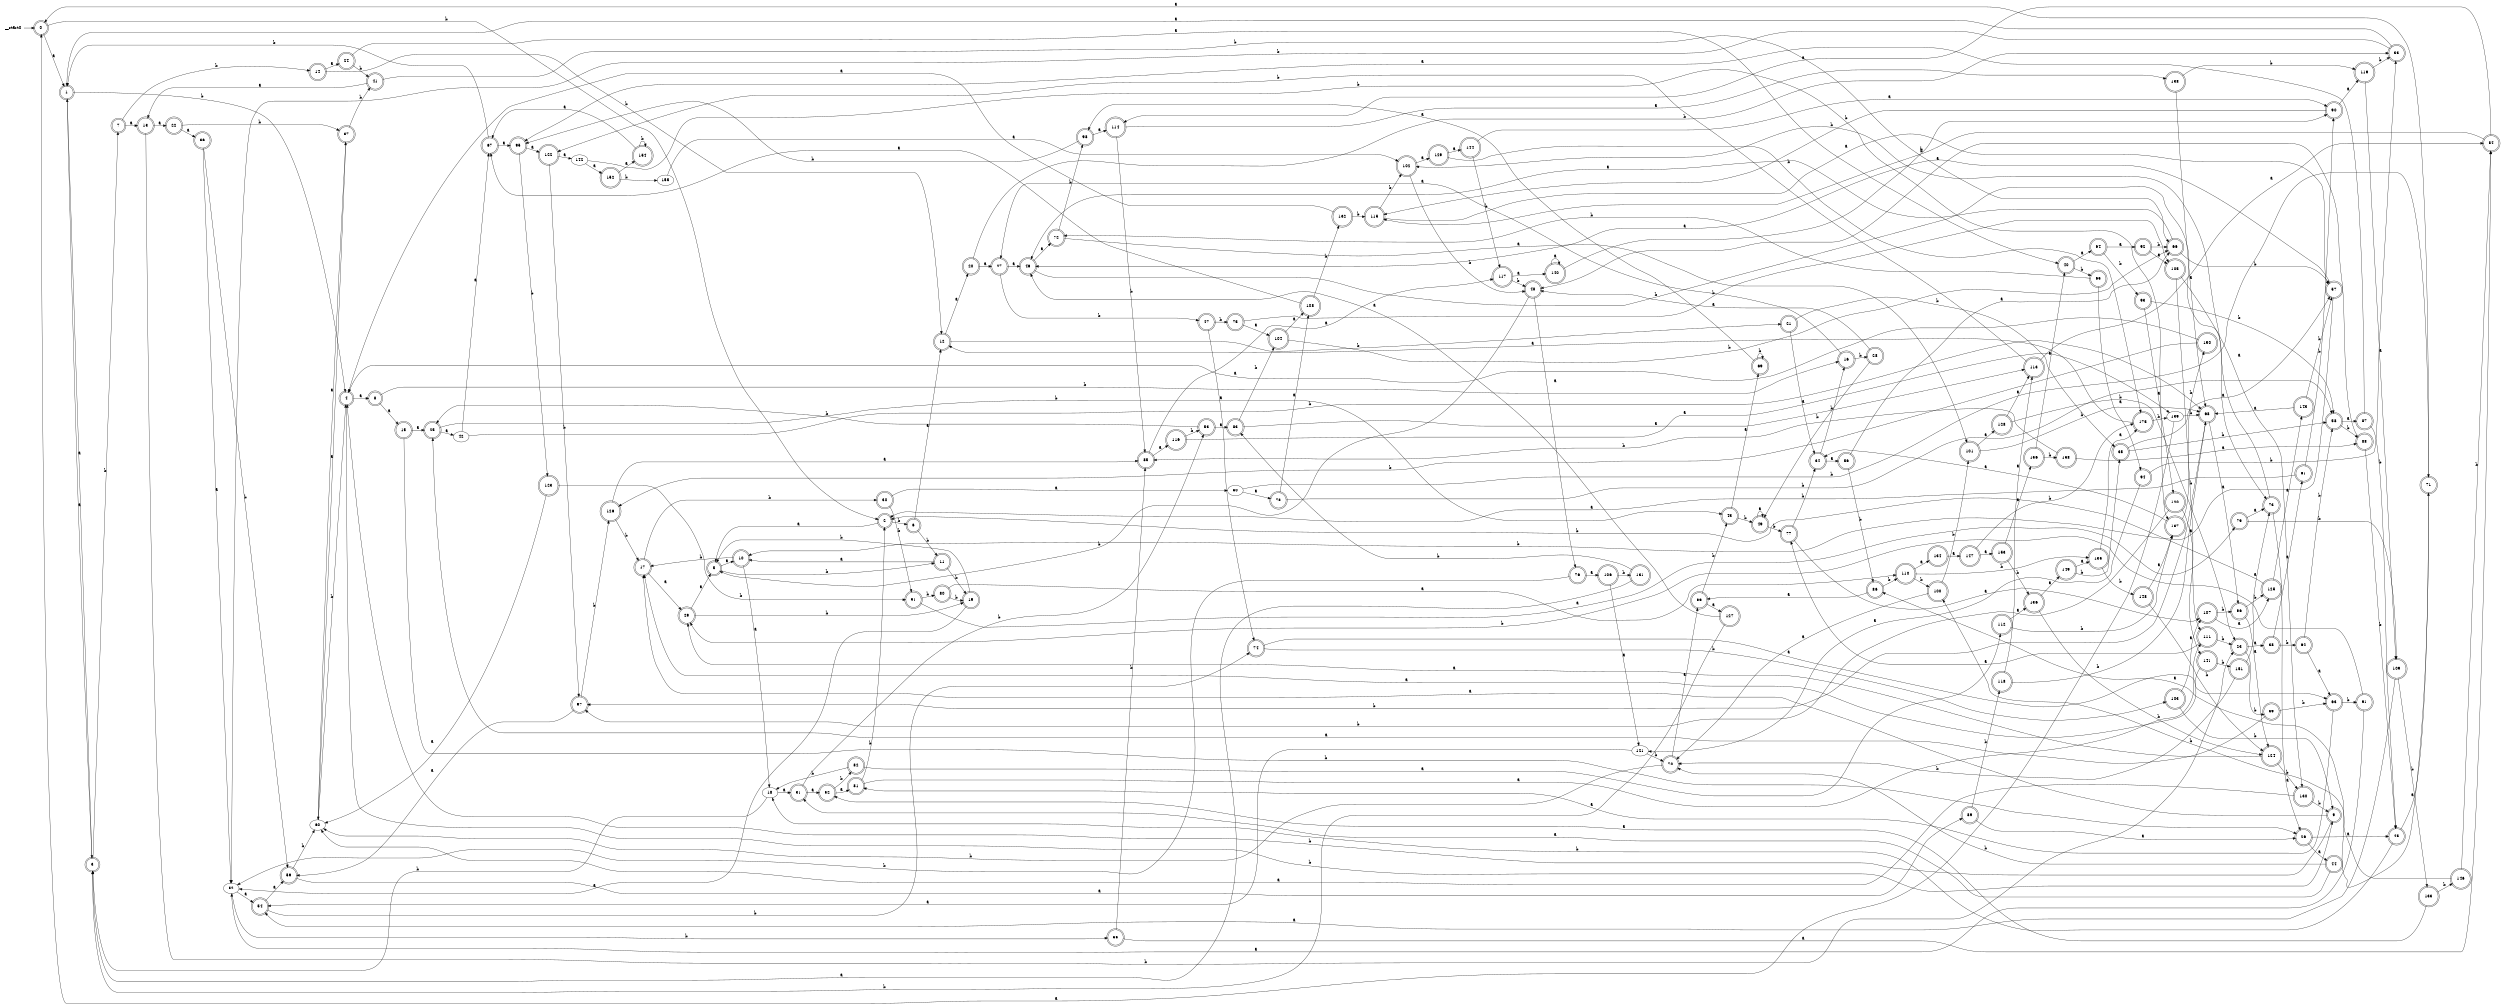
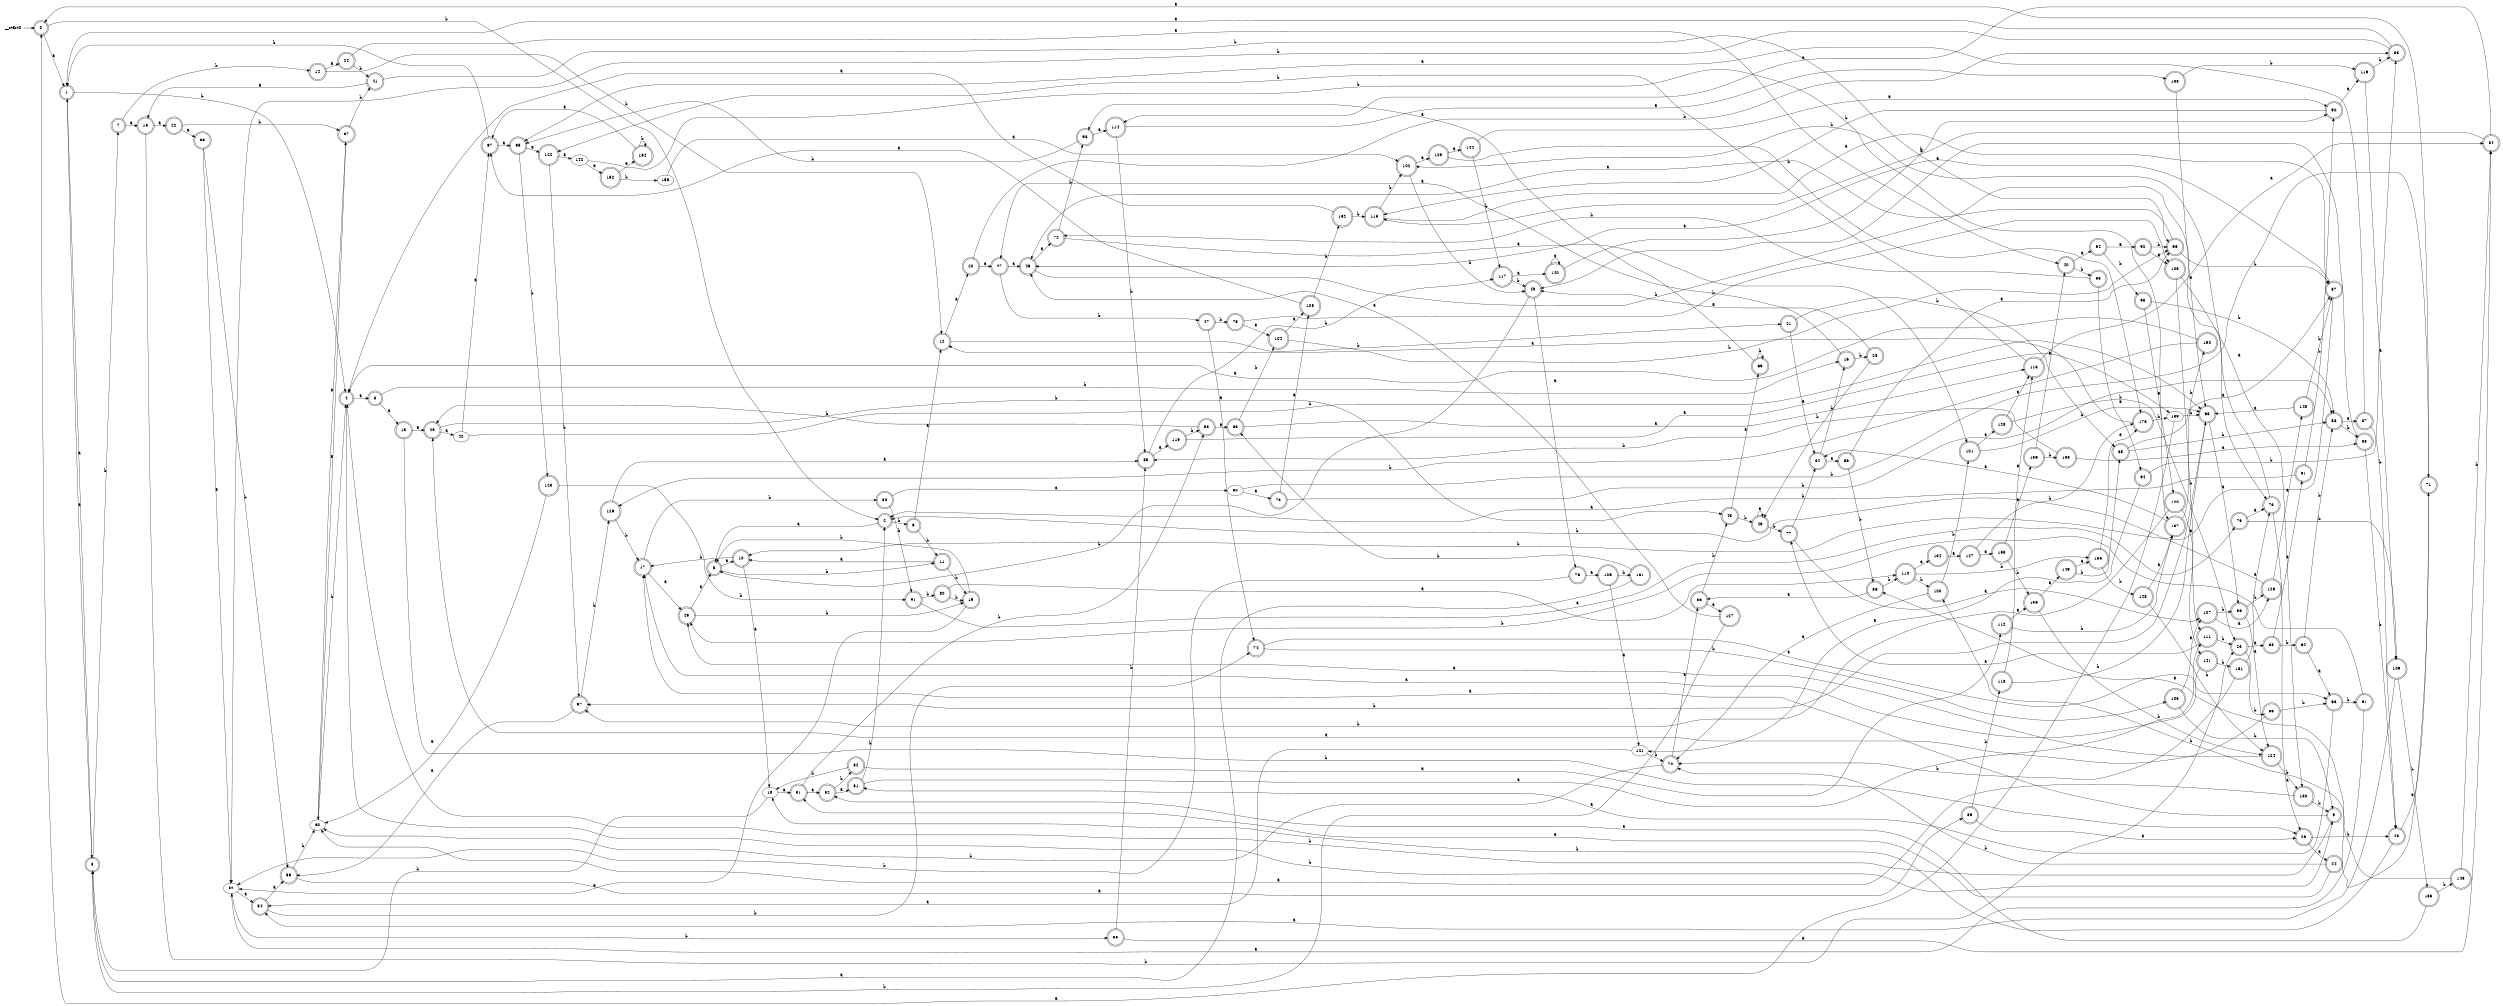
(1326, 323) -> (1326, 323)
(2348, 834) -> (2348, 834)
